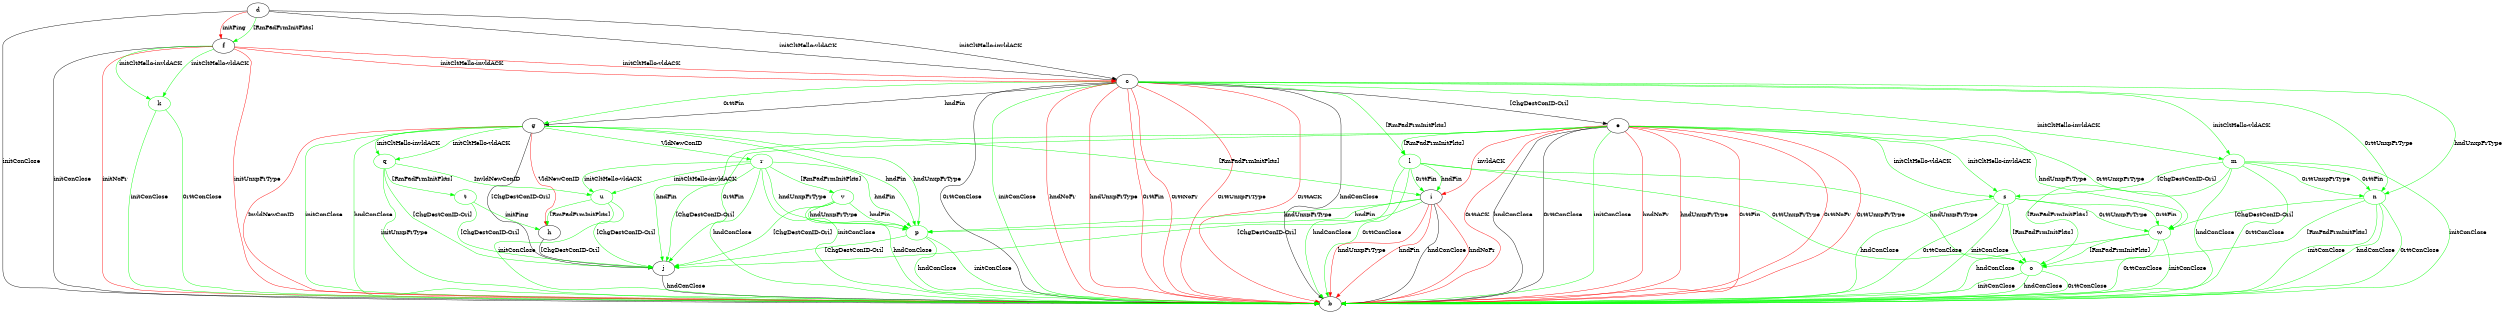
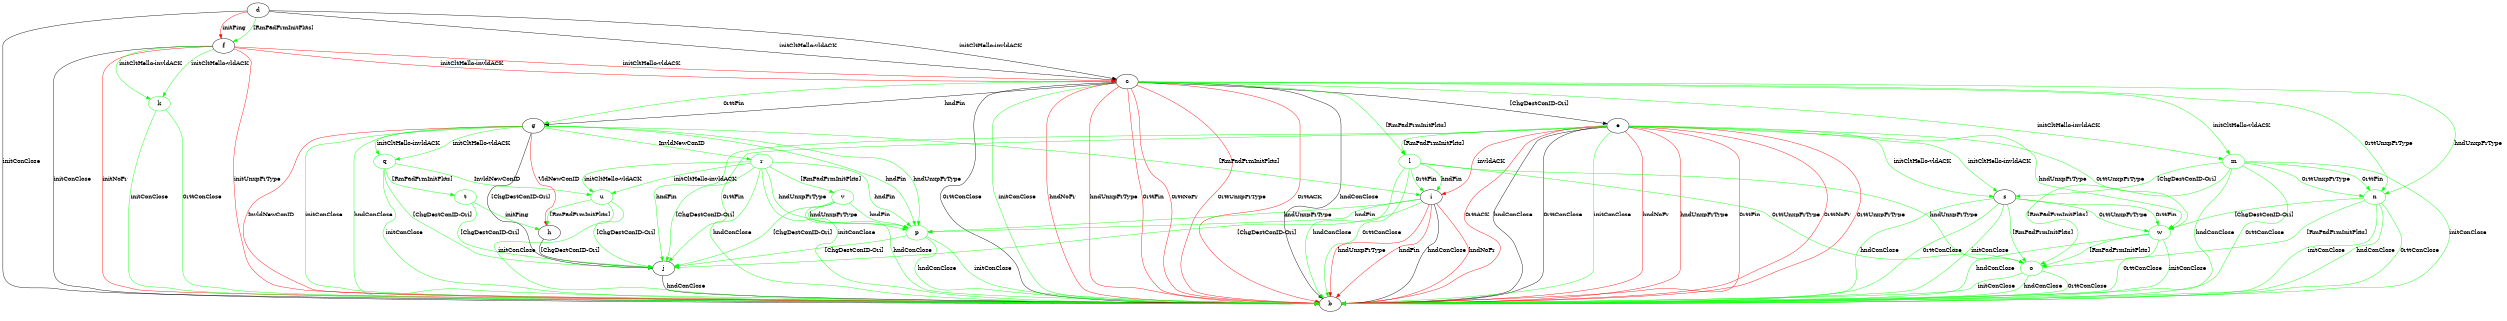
(683, 144) -> (683, 144)
(2005, 197) -> (2005, 197)
(405, 233) -> (405, 233)
